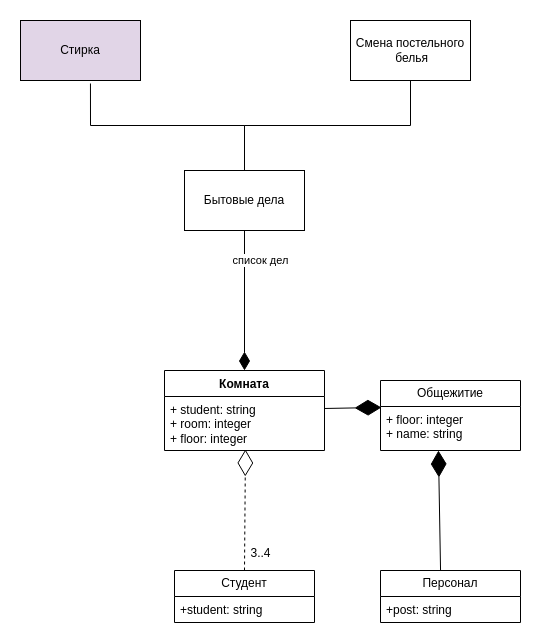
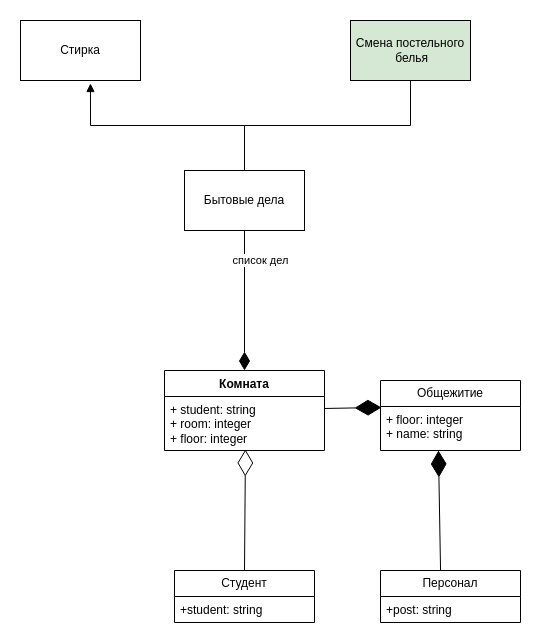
(81, 51) -> (81, 51)
(411, 51) -> (411, 51)
(90, 89) -> (90, 93)
(245, 522) -> (245, 522)
(261, 554) -> none
